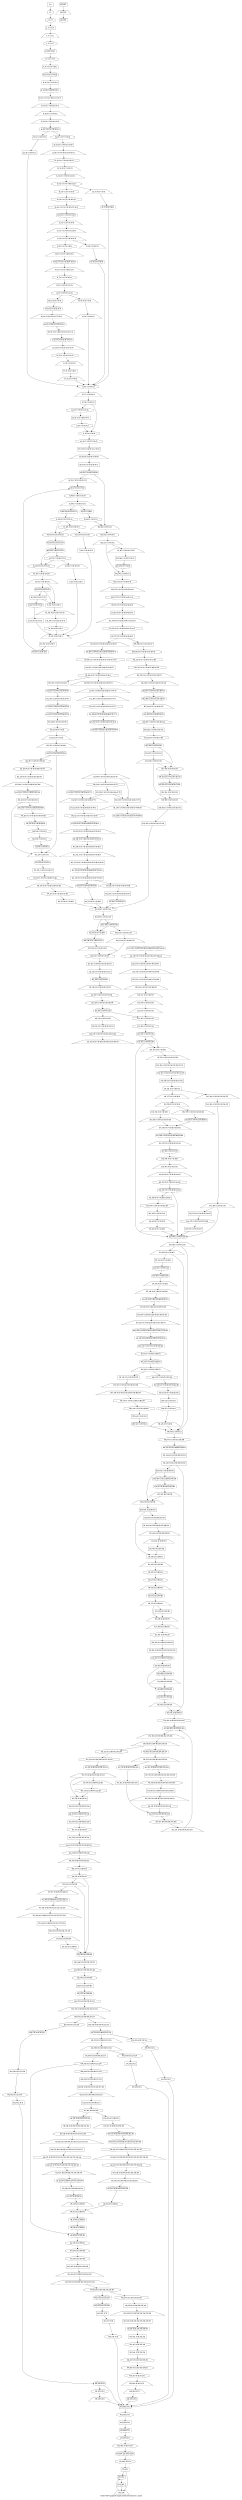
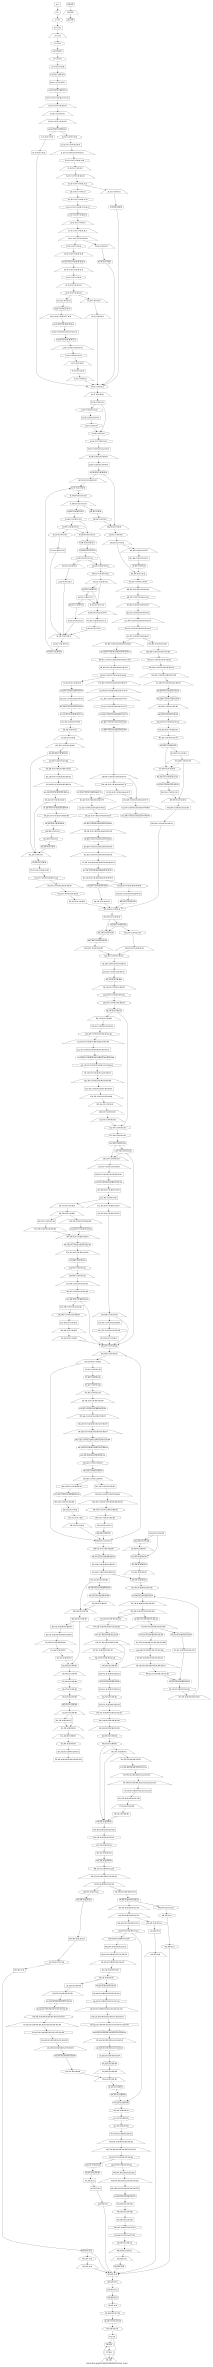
none -> (93, 1050)
(162, 1658) -> none
